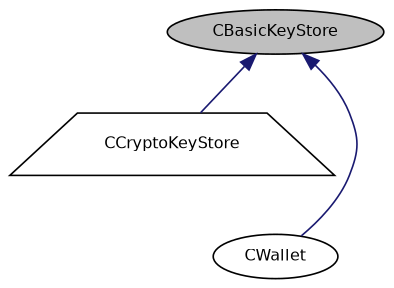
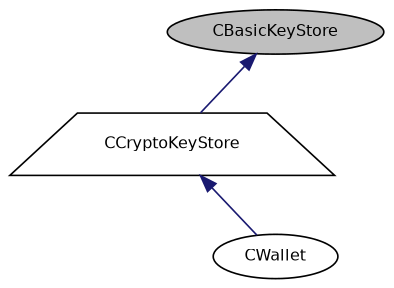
(356, 153) -> (234, 211)
